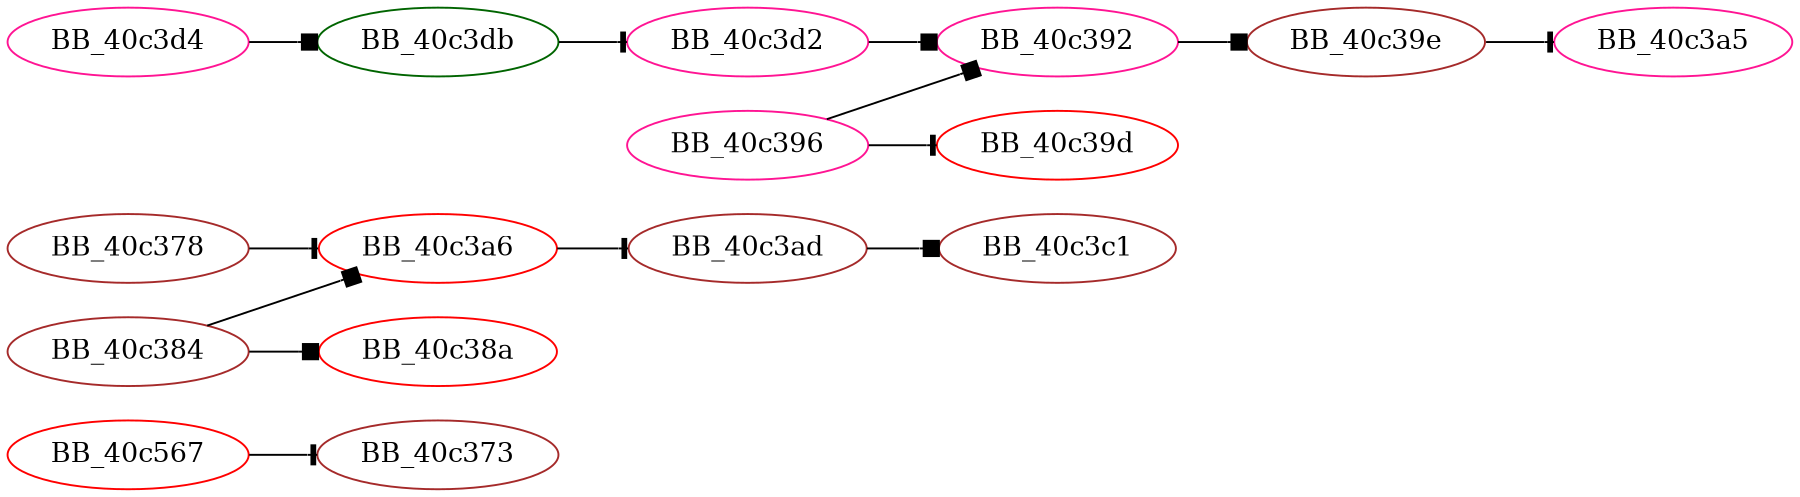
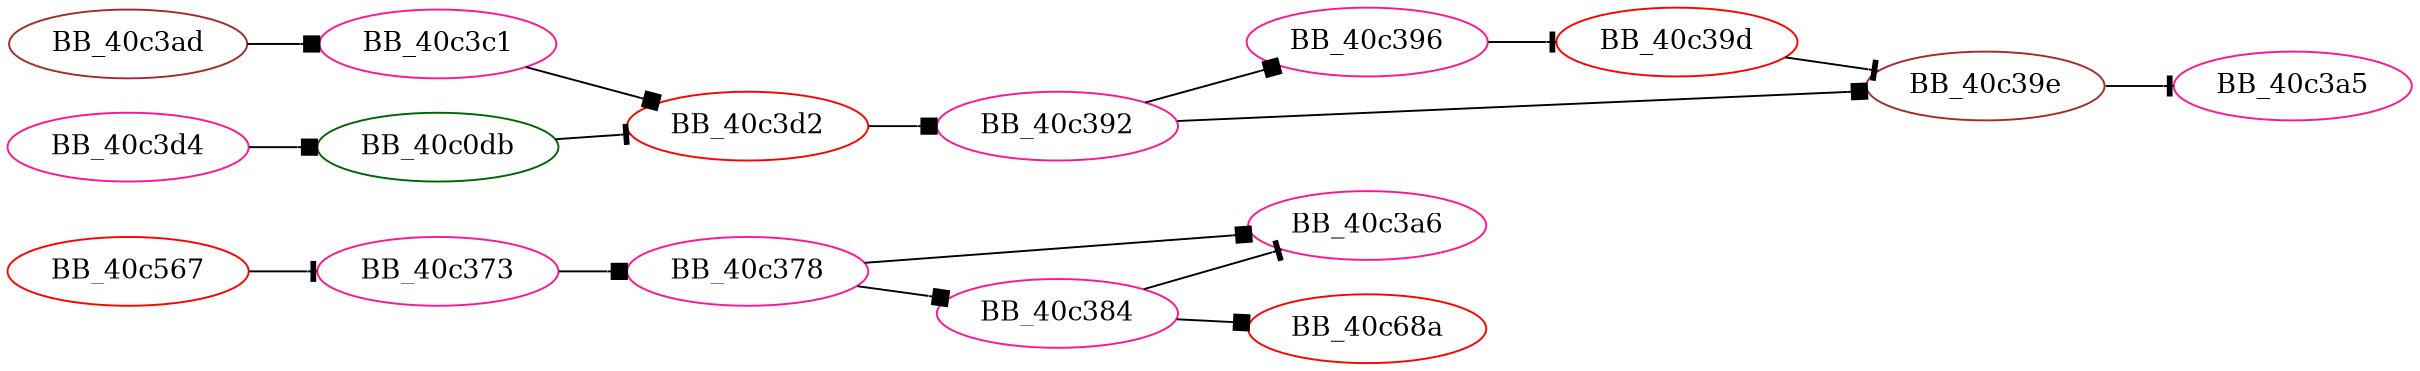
(438, 42) -> (438, 147)
(748, 42) -> (748, 126)
none -> (1827, 63)
none -> (583, 82)
(893, 97) -> (1203, 87)
(128, 248) -> (748, 271)
(279, 248) -> (1048, 249)
(438, 248) -> (1367, 226)
(588, 248) -> none
(1057, 248) -> (438, 44)
none -> (583, 271)
none -> (893, 291)
(274, 303) -> (1208, 271)
(128, 352) -> (1057, 313)
(438, 352) -> (1367, 329)
(438, 455) -> (438, 271)
